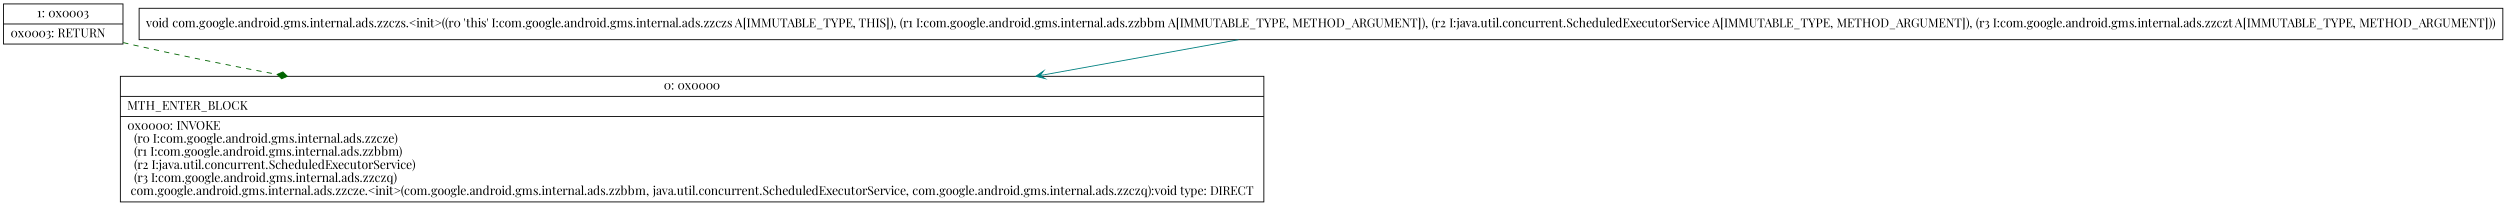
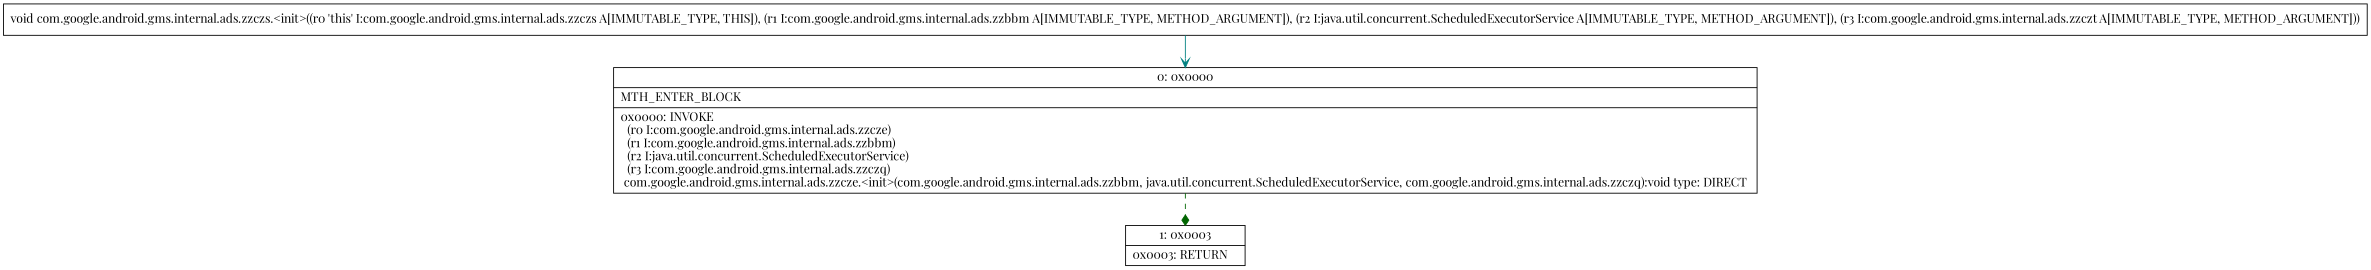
(200, 59) -> (1185, 204)
